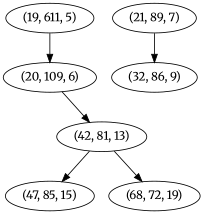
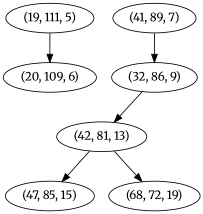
(50, 18) -> (50, 18)
(154, 18) -> (154, 18)
(73, 104) -> (131, 104)
